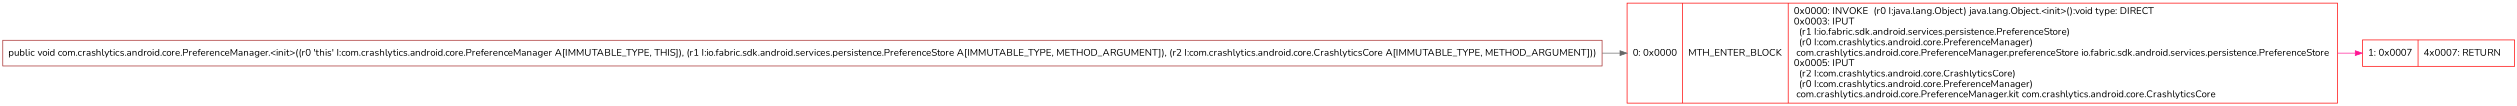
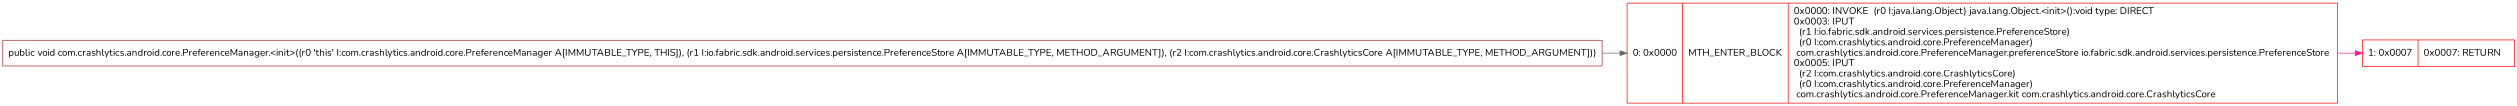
(2466, 53) -> (2466, 53)
